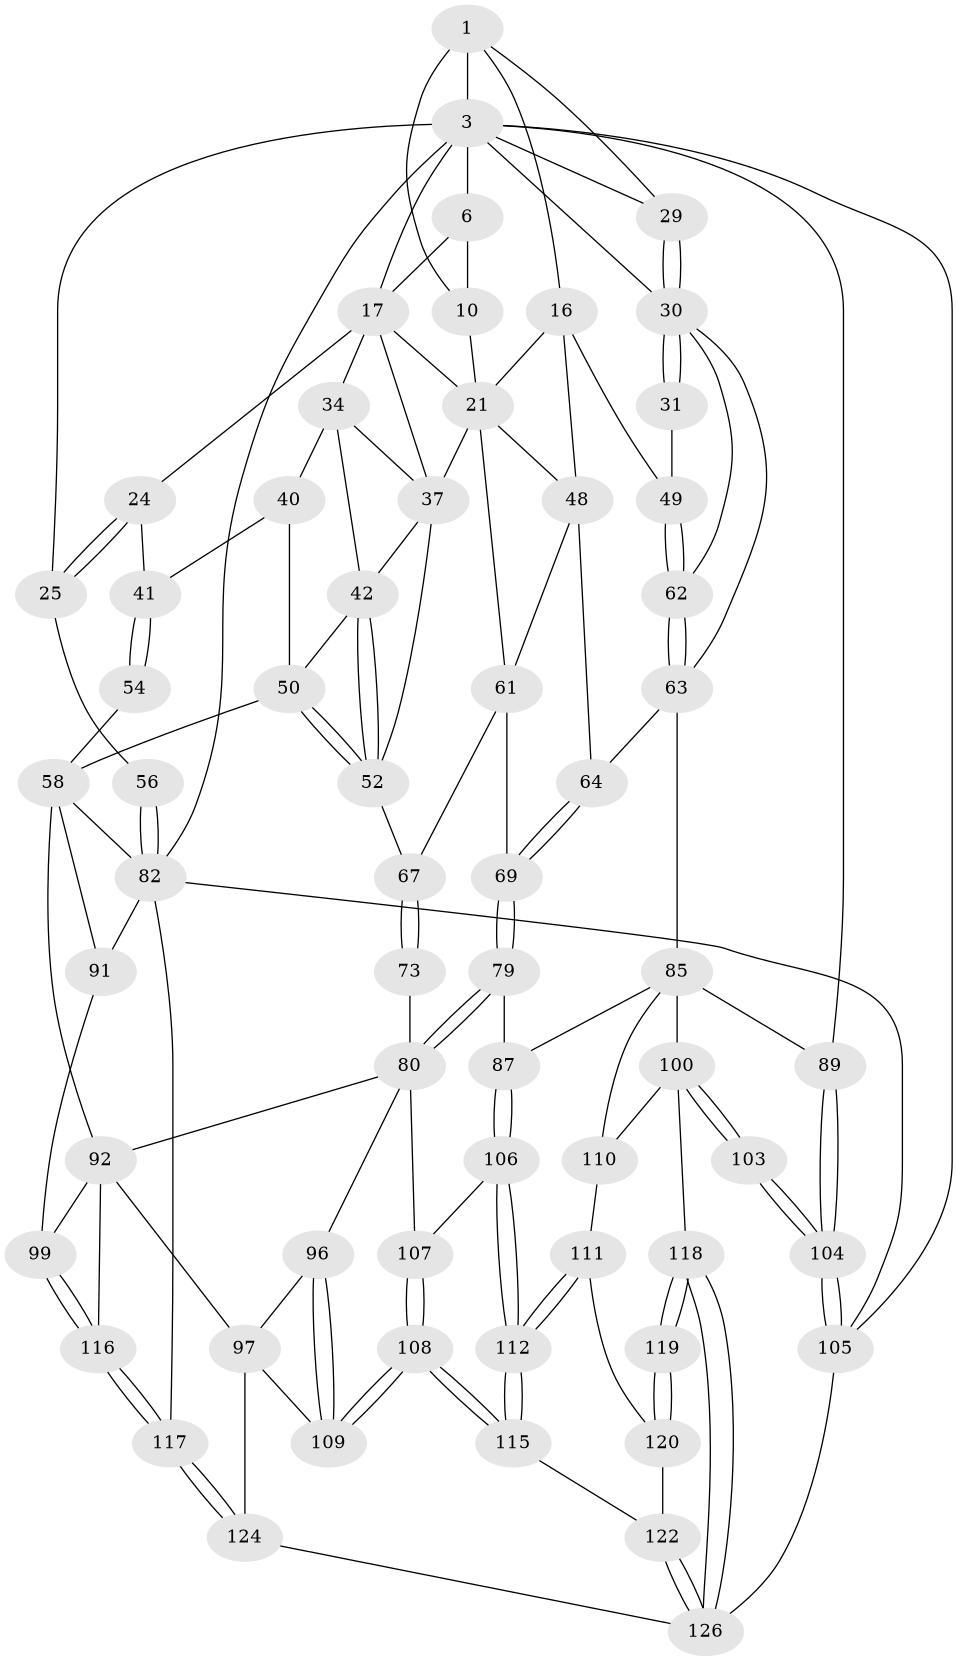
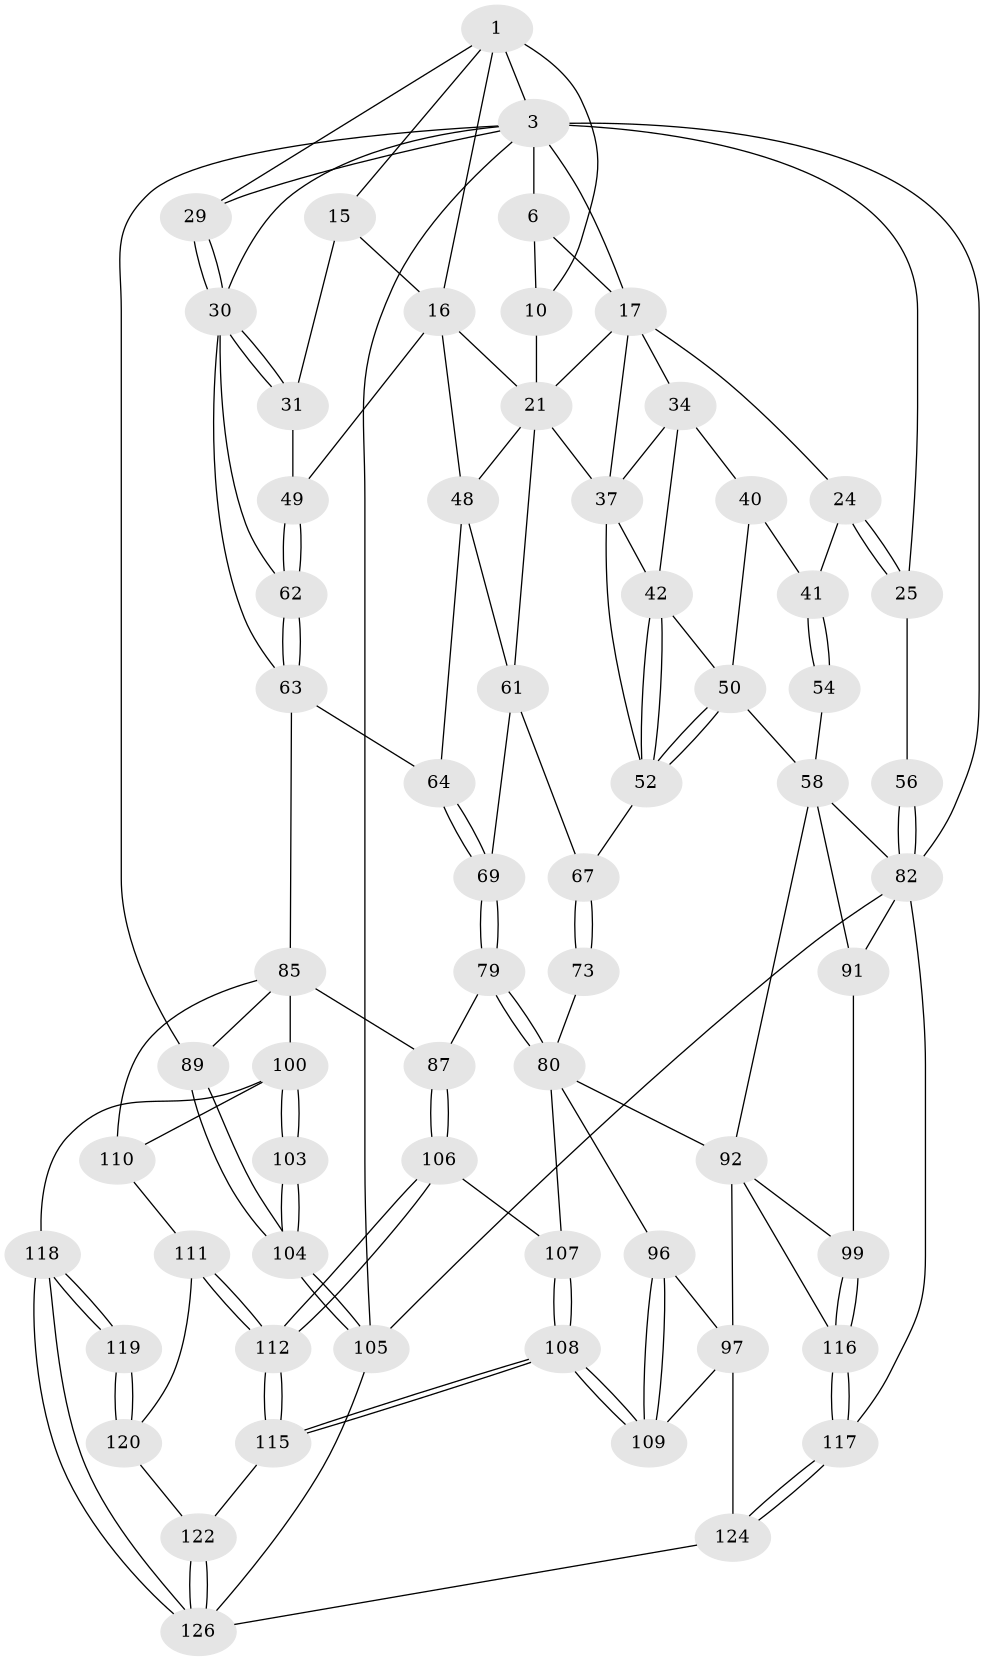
none -> (340, 217)
